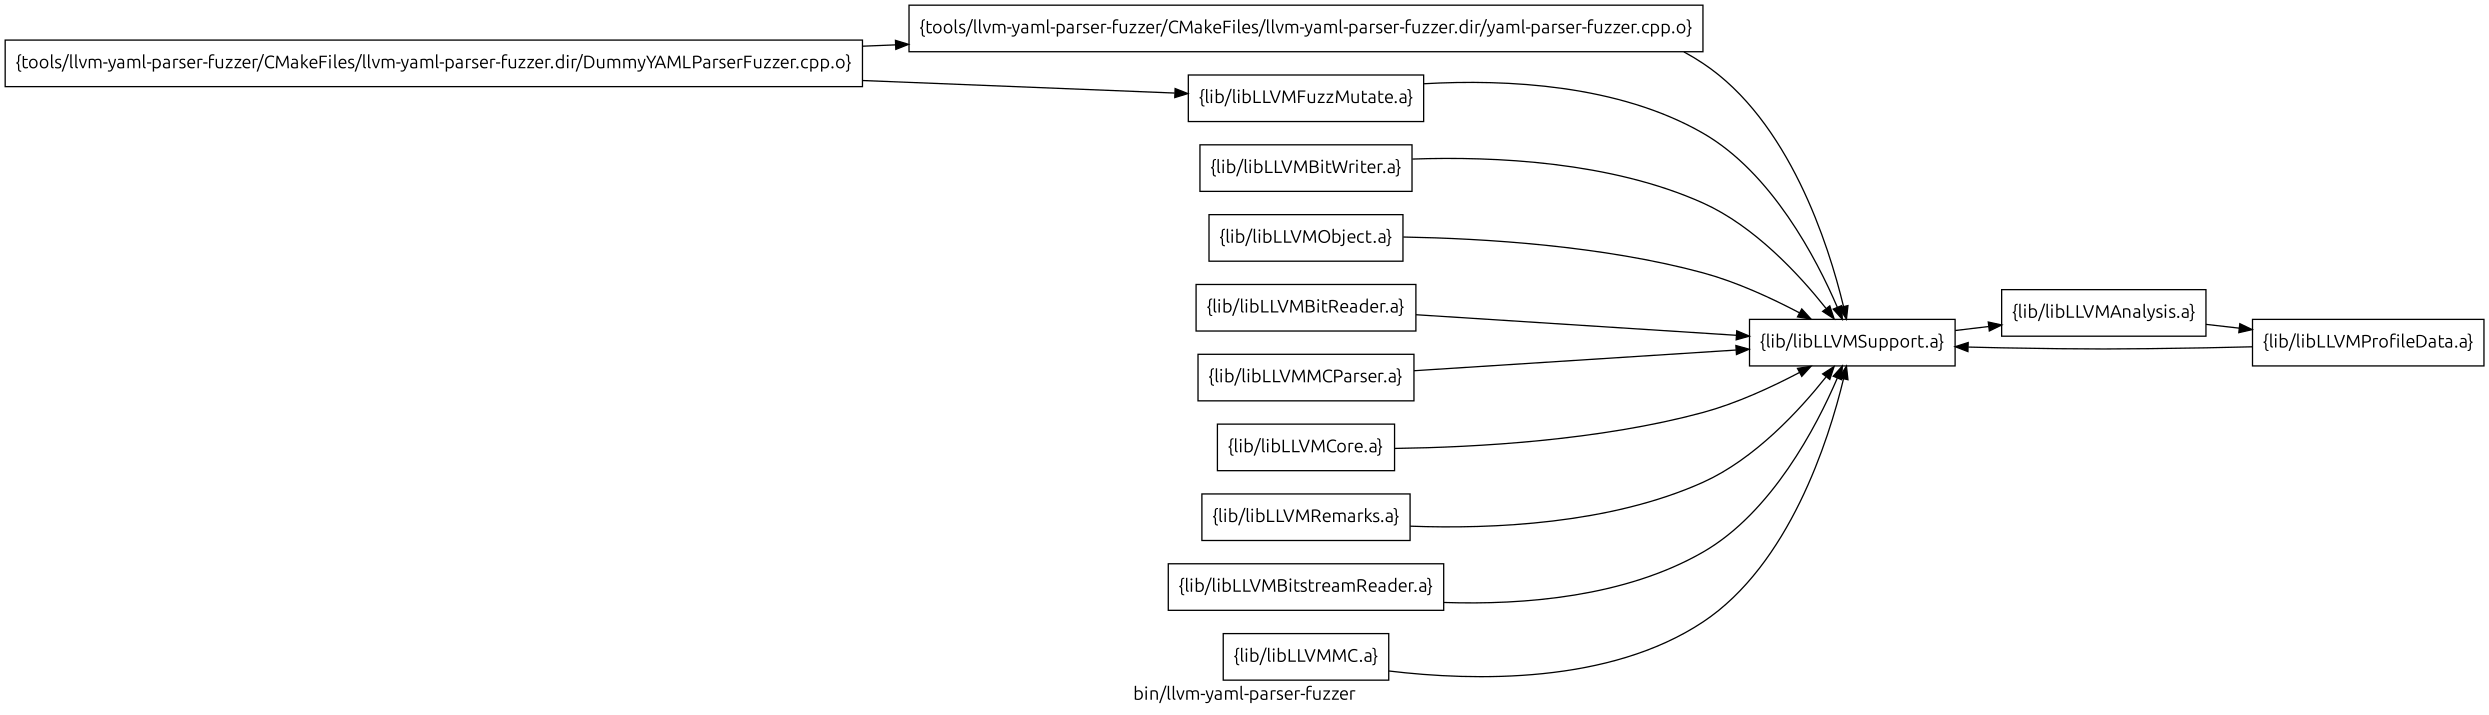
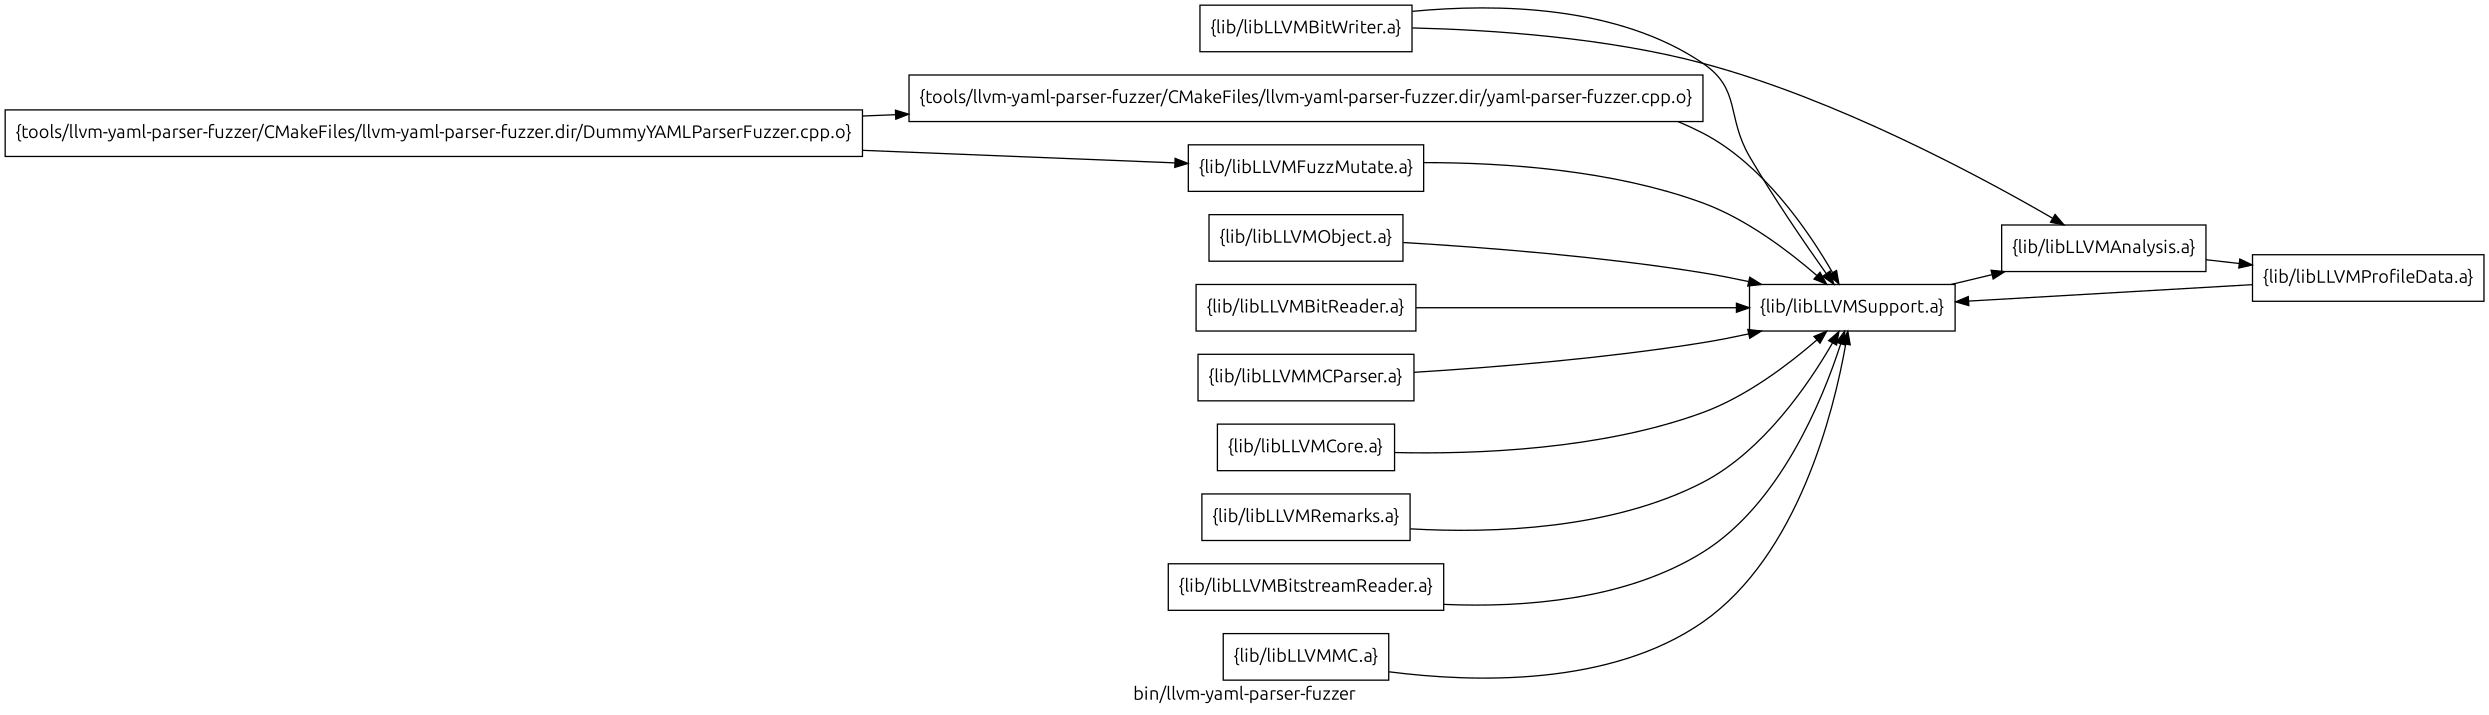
none -> (1746, 76)
